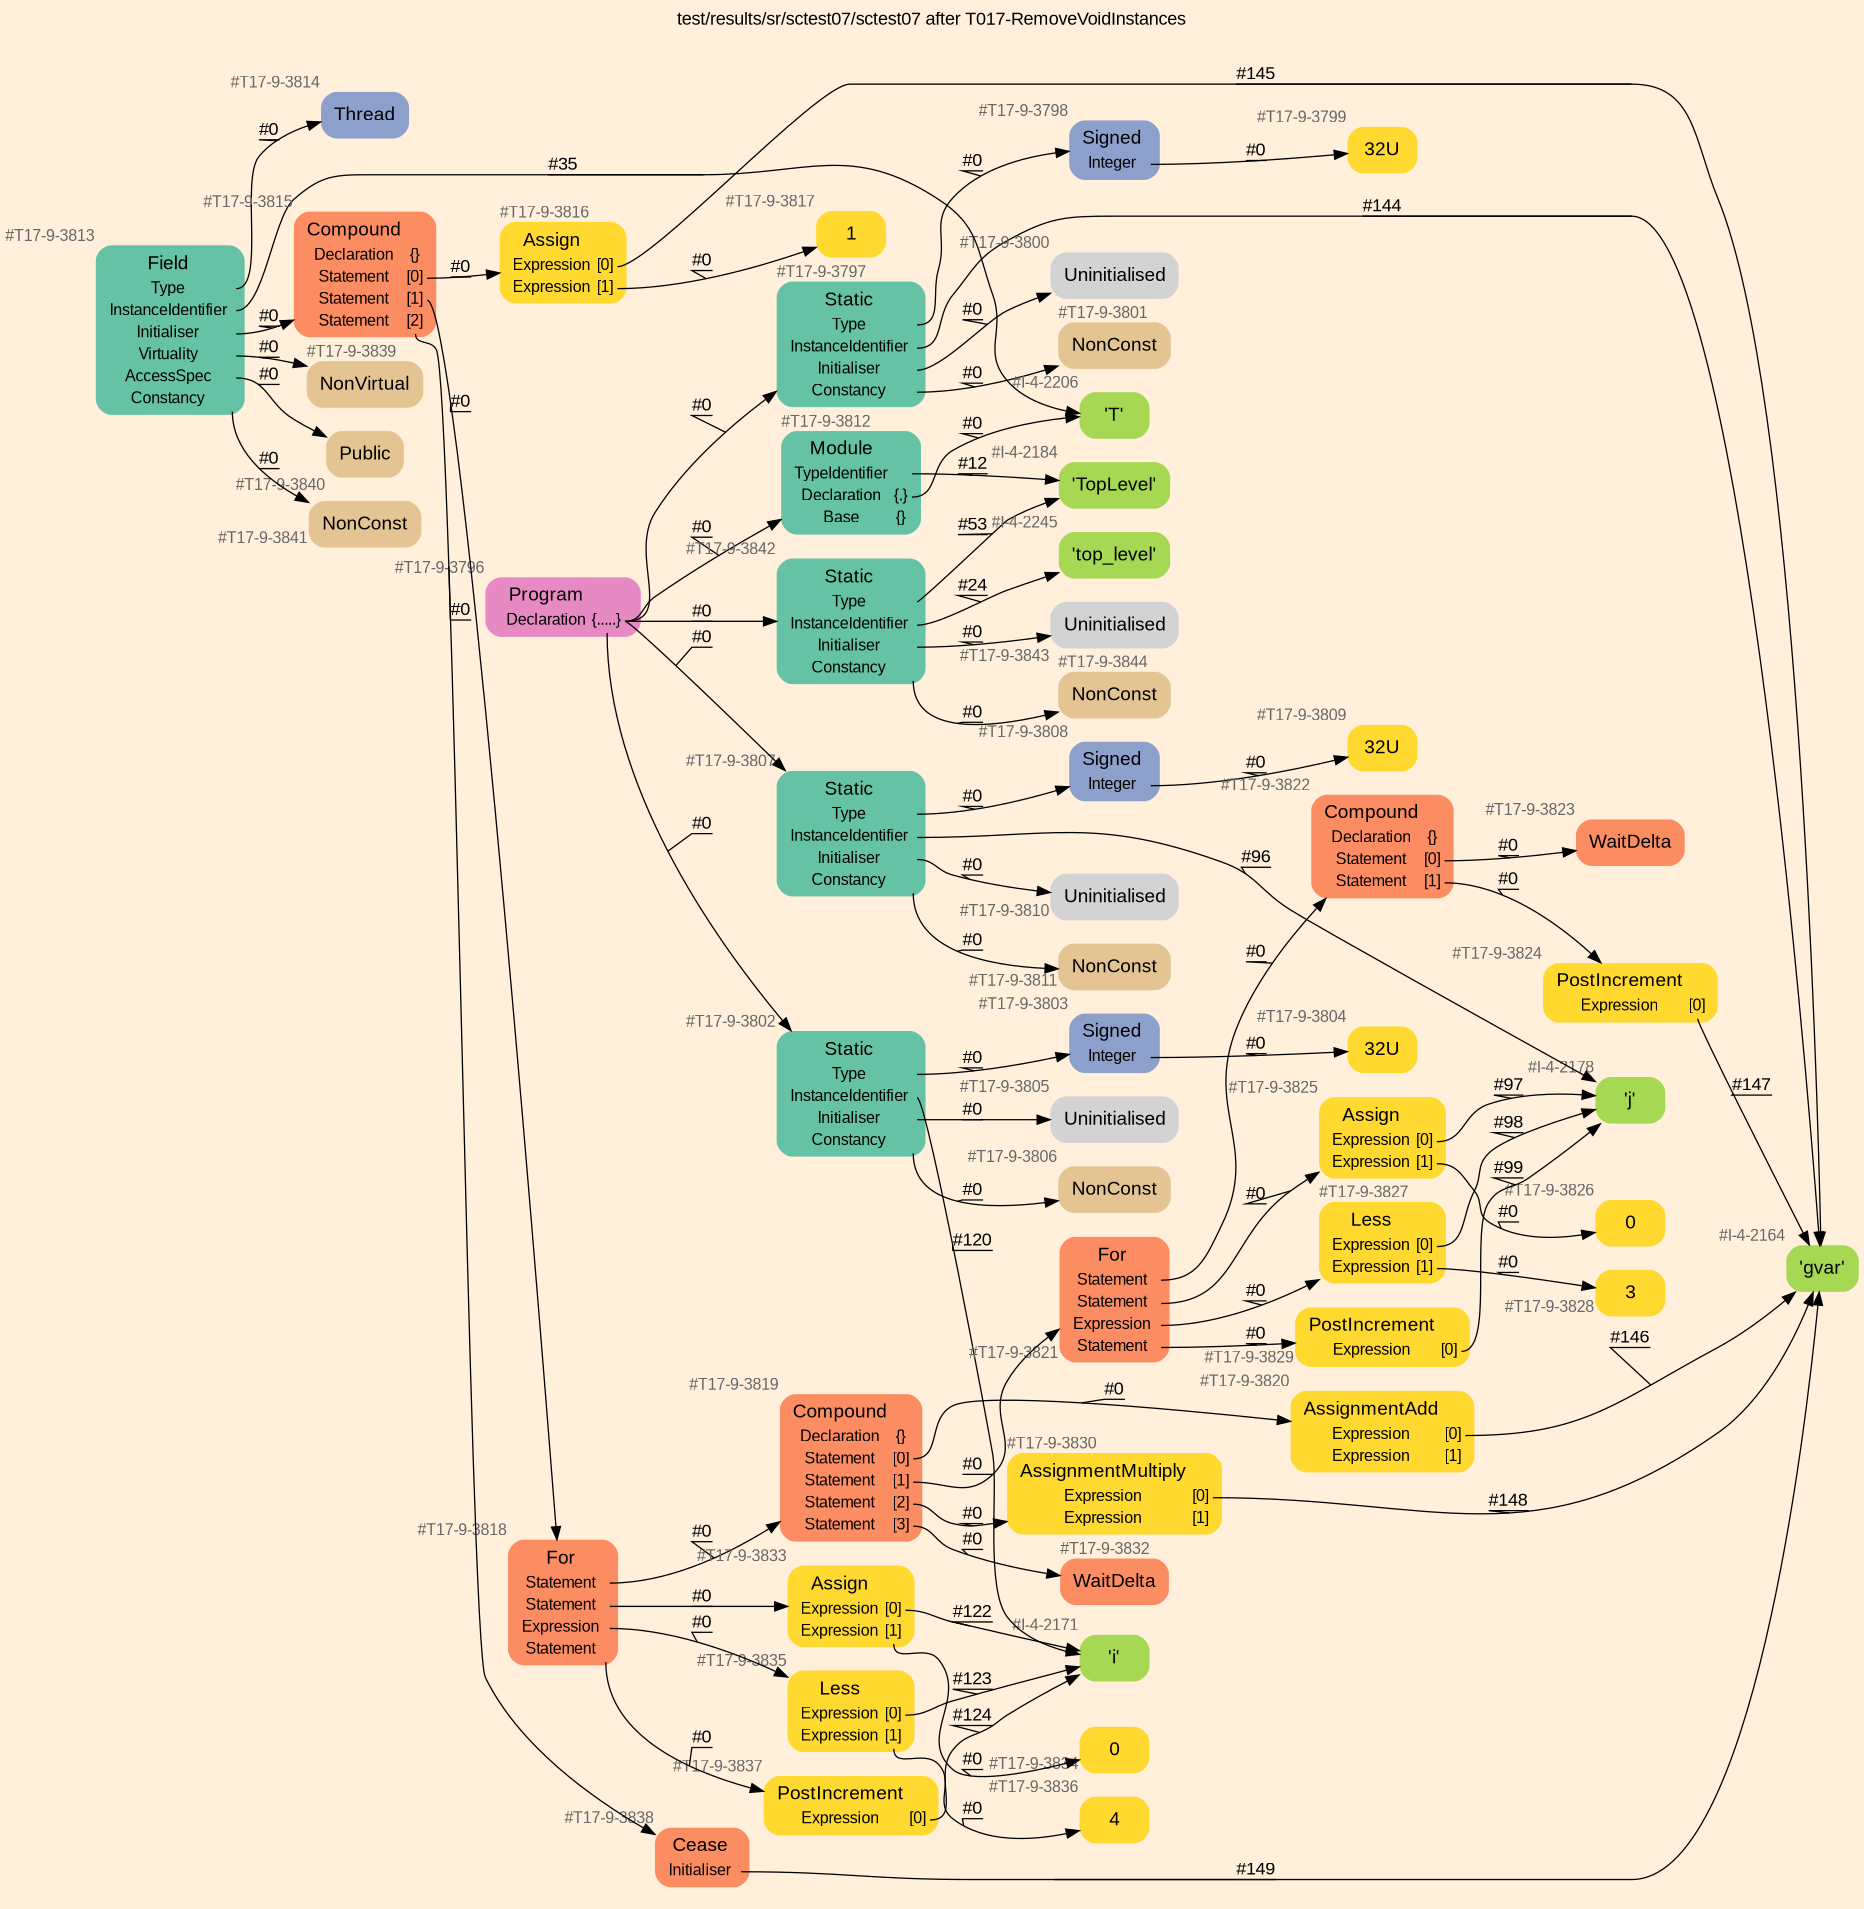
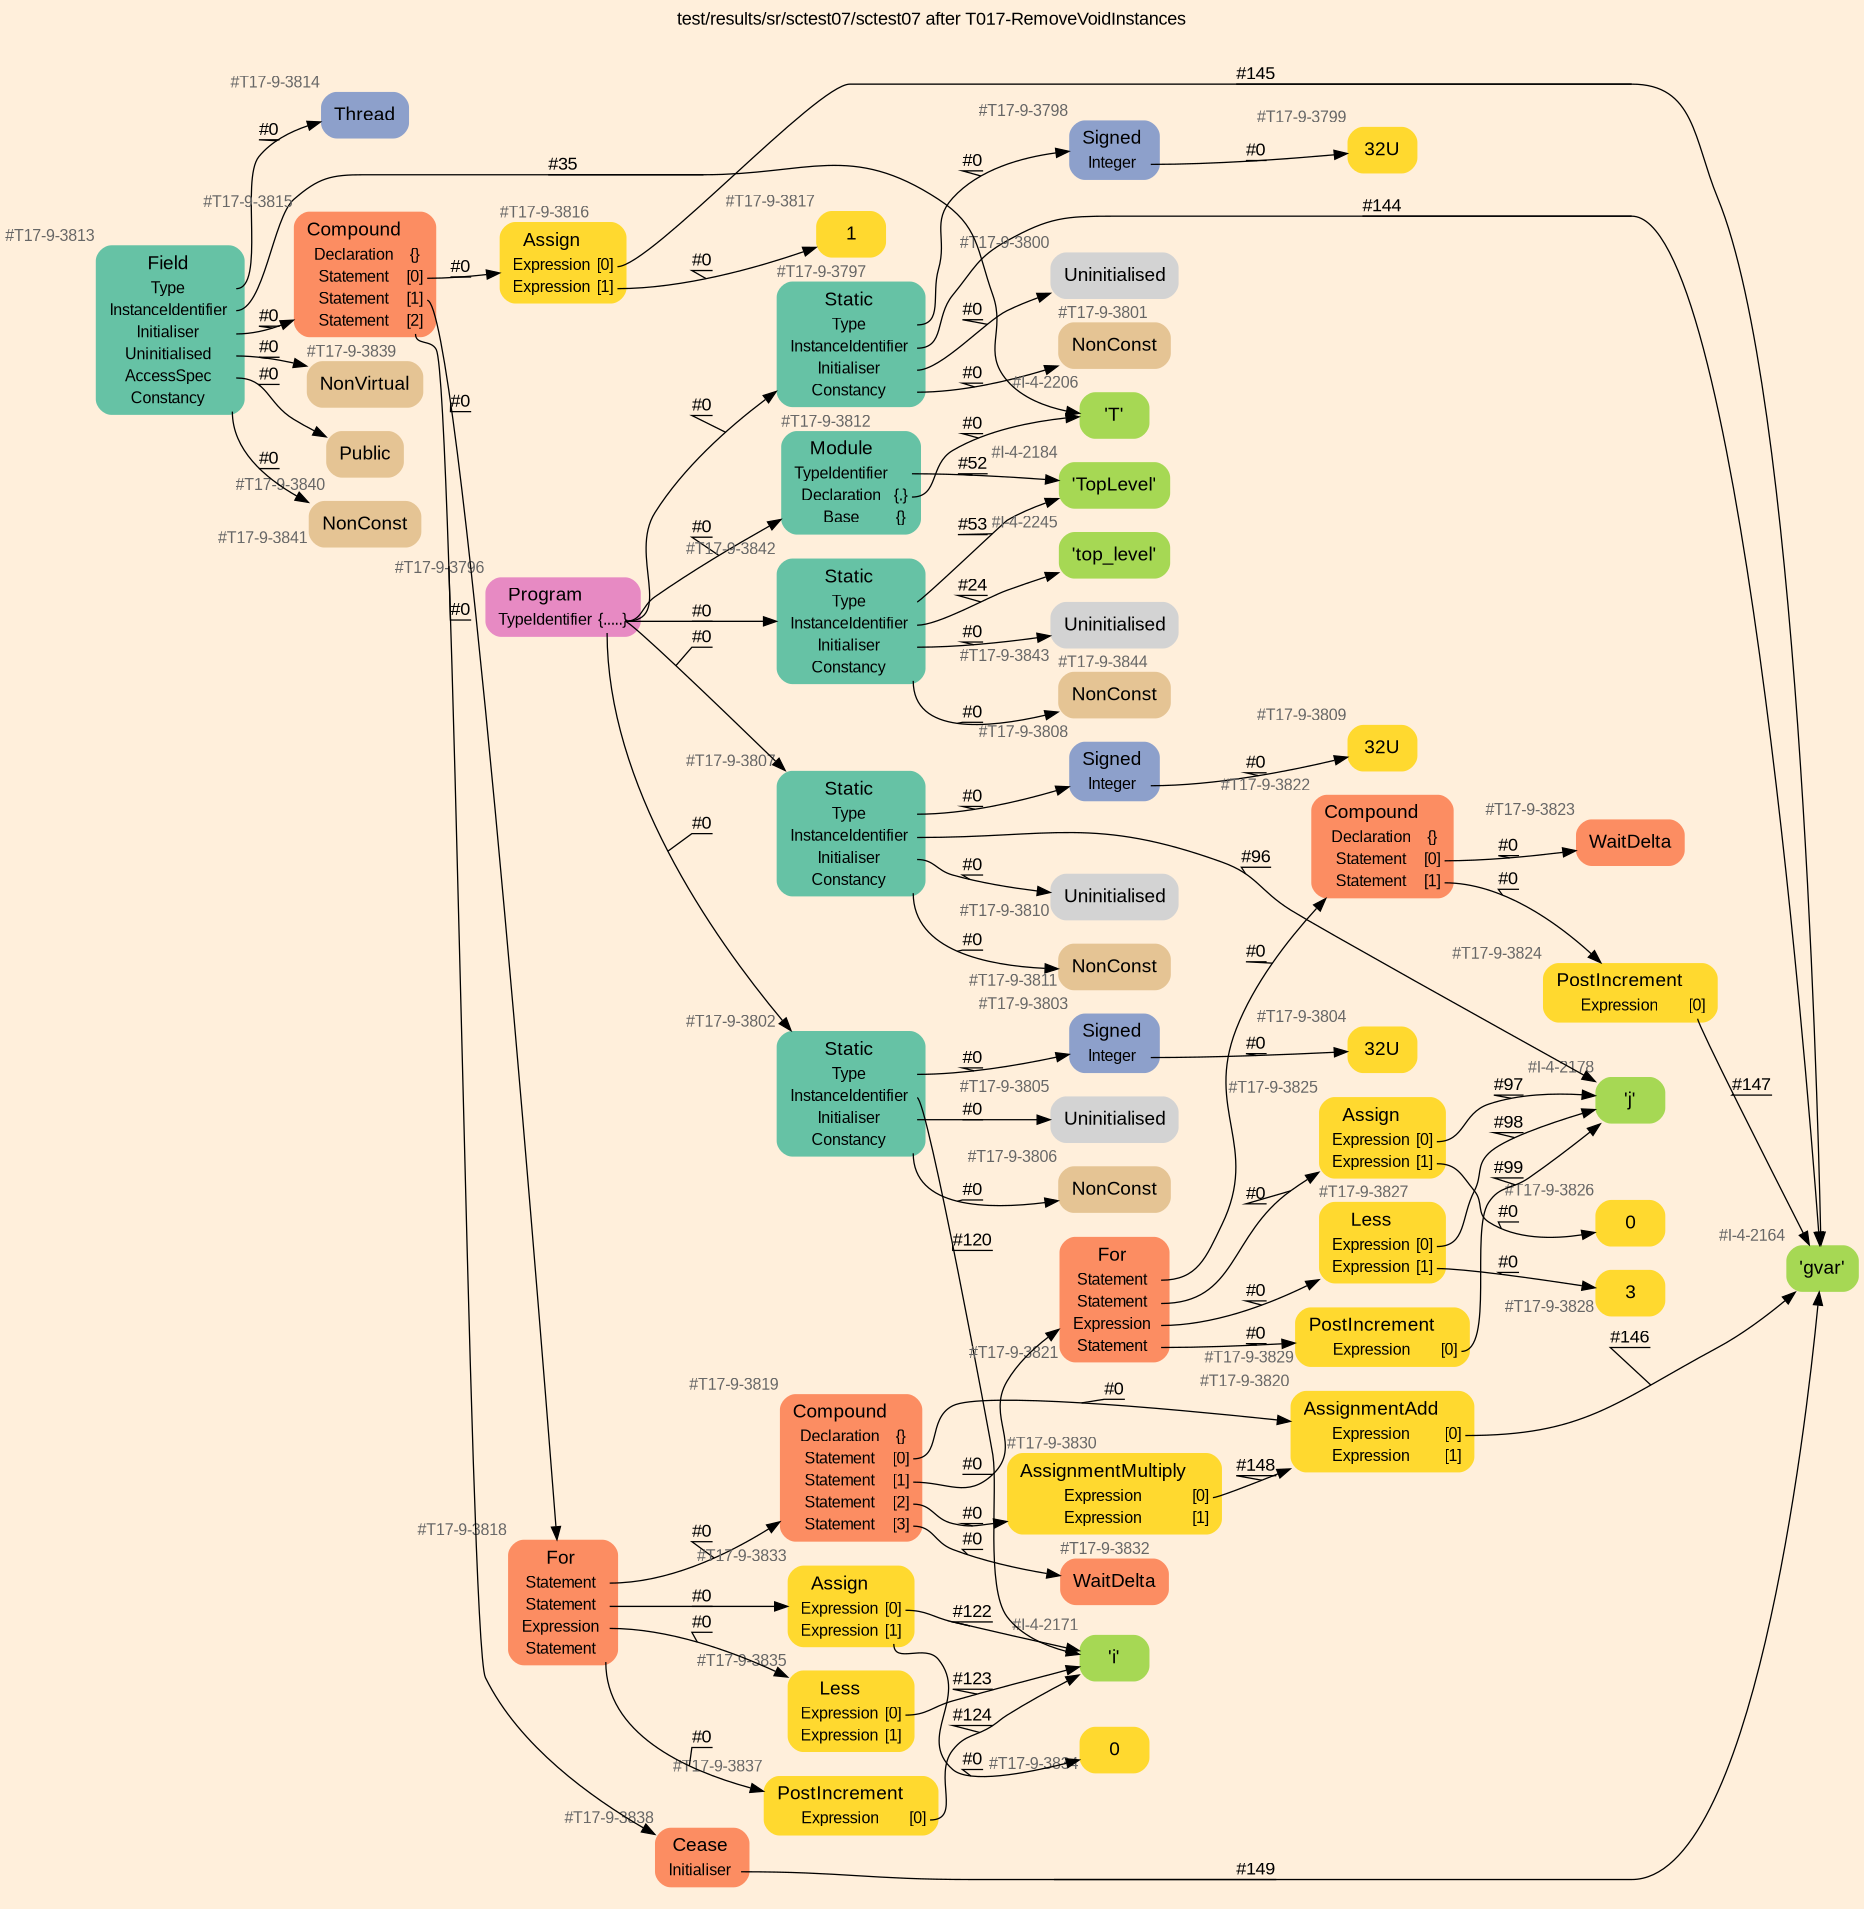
(168, 355) -> (168, 355)
(973, 464) -> (973, 464)
(546, 620) -> (546, 620)
(1553, 1507) -> (1246, 1486)
(1115, 1820) -> none
